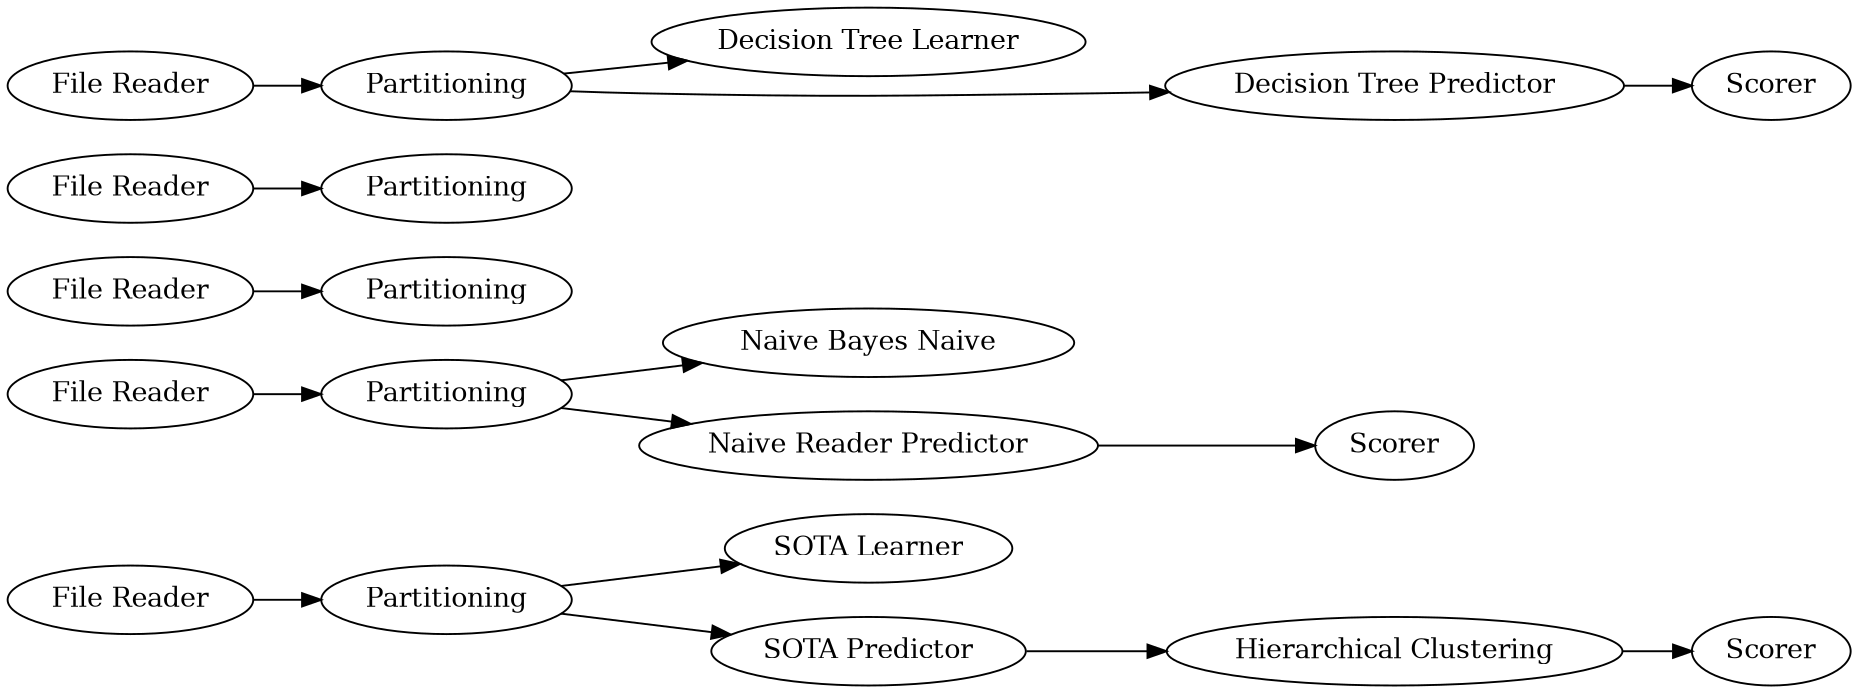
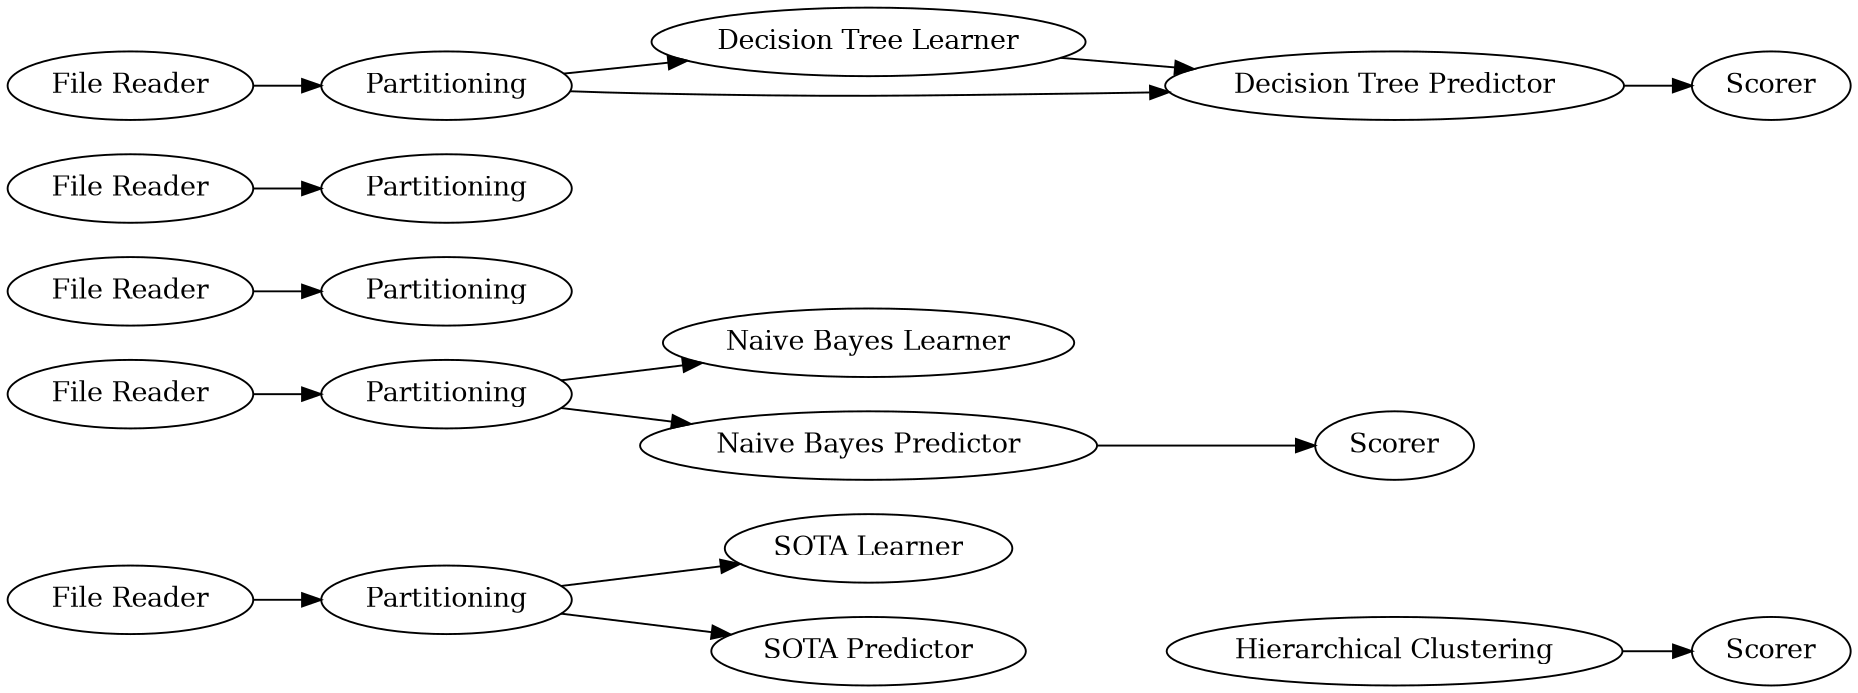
none -> (1118, 63)
(869, 343) -> (869, 343)
(869, 446) -> (869, 446)
(1087, 651) -> none
